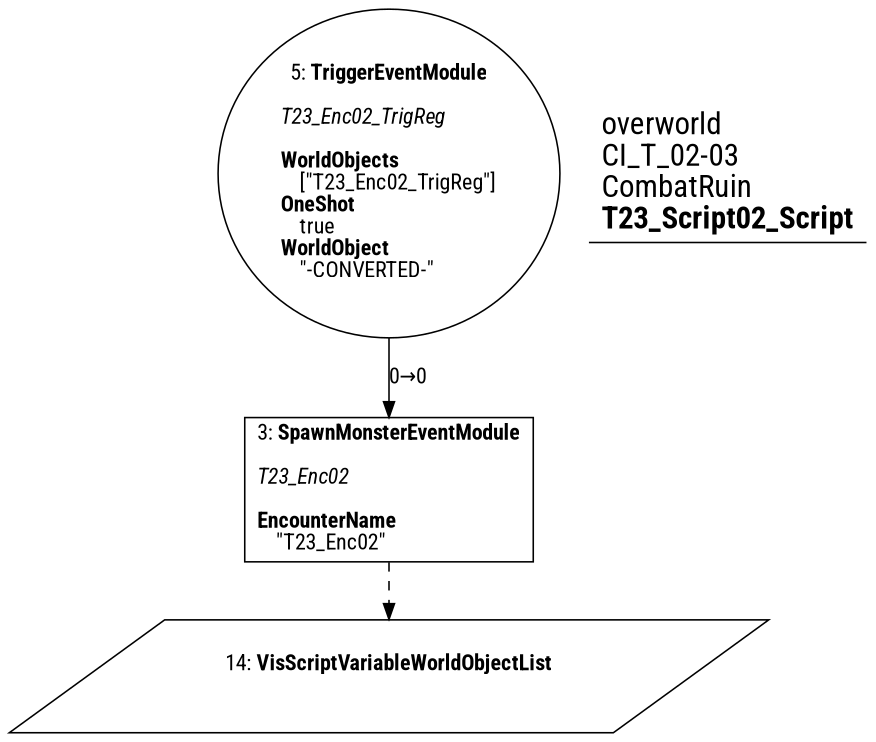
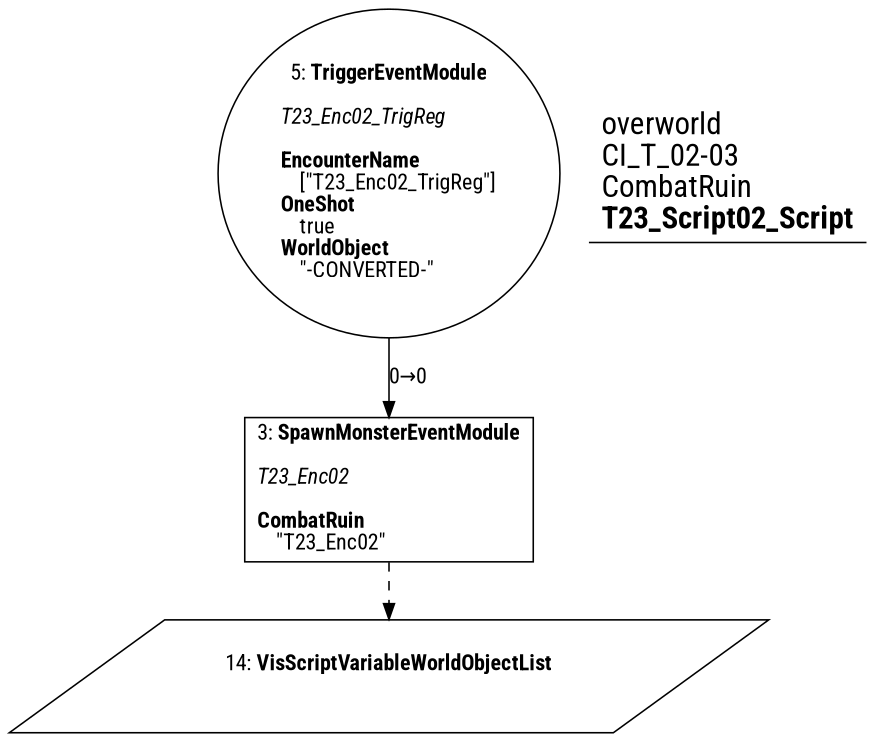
(340, 161) -> (351, 161)
(327, 521) -> (311, 521)
